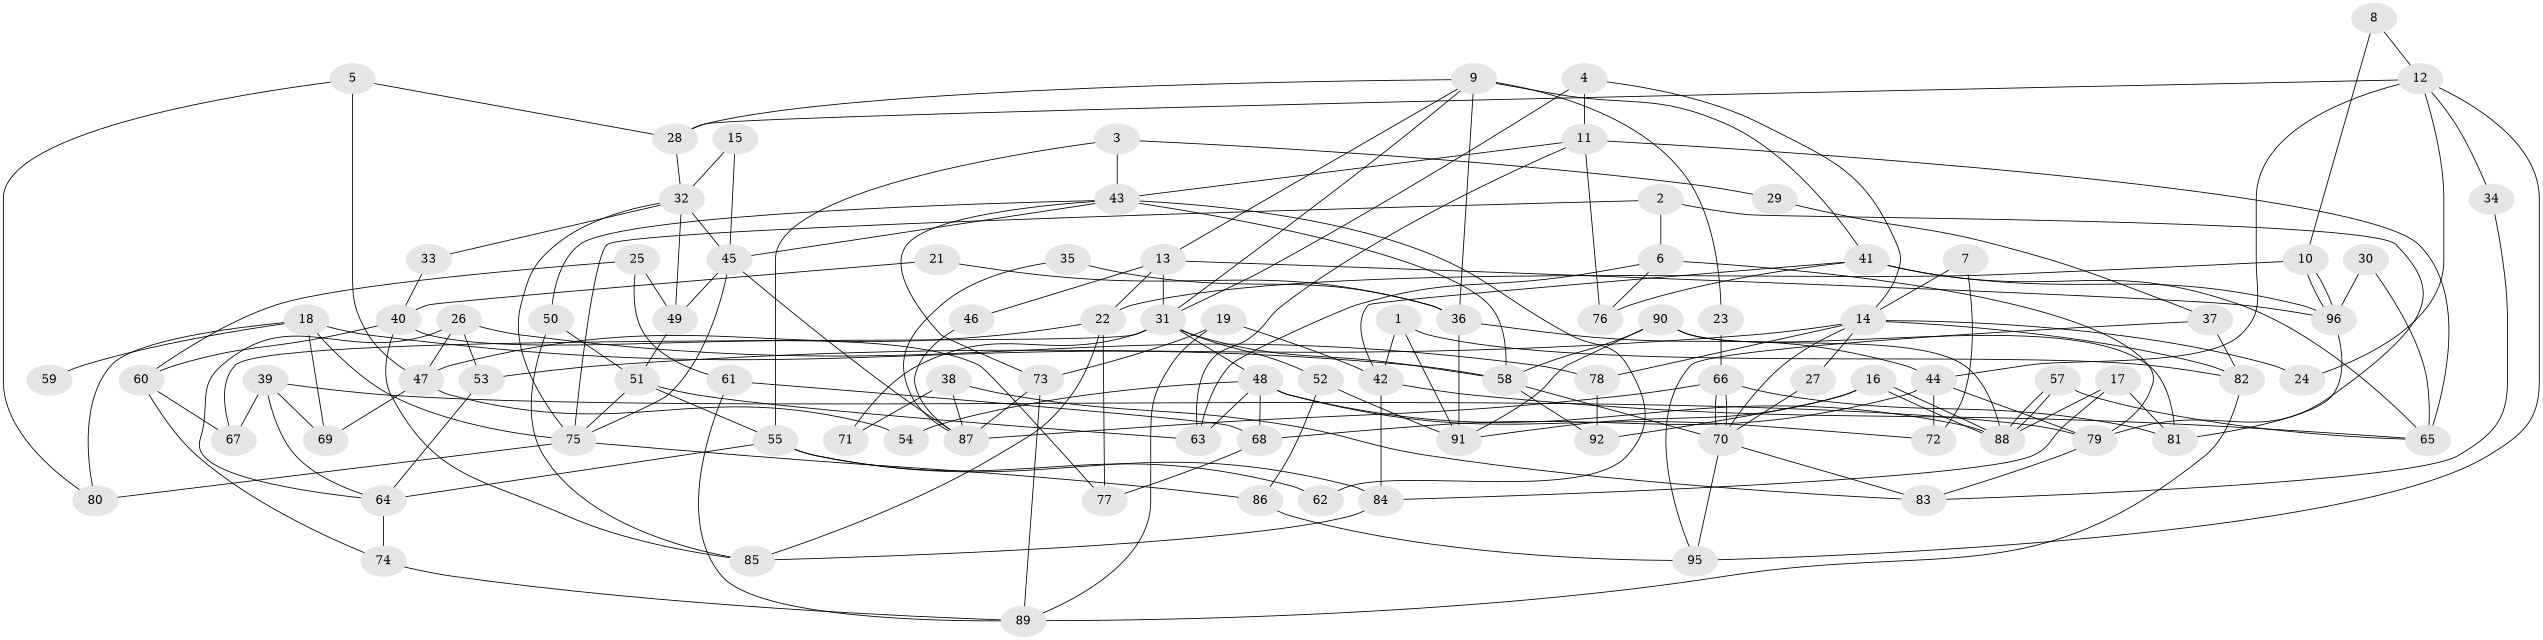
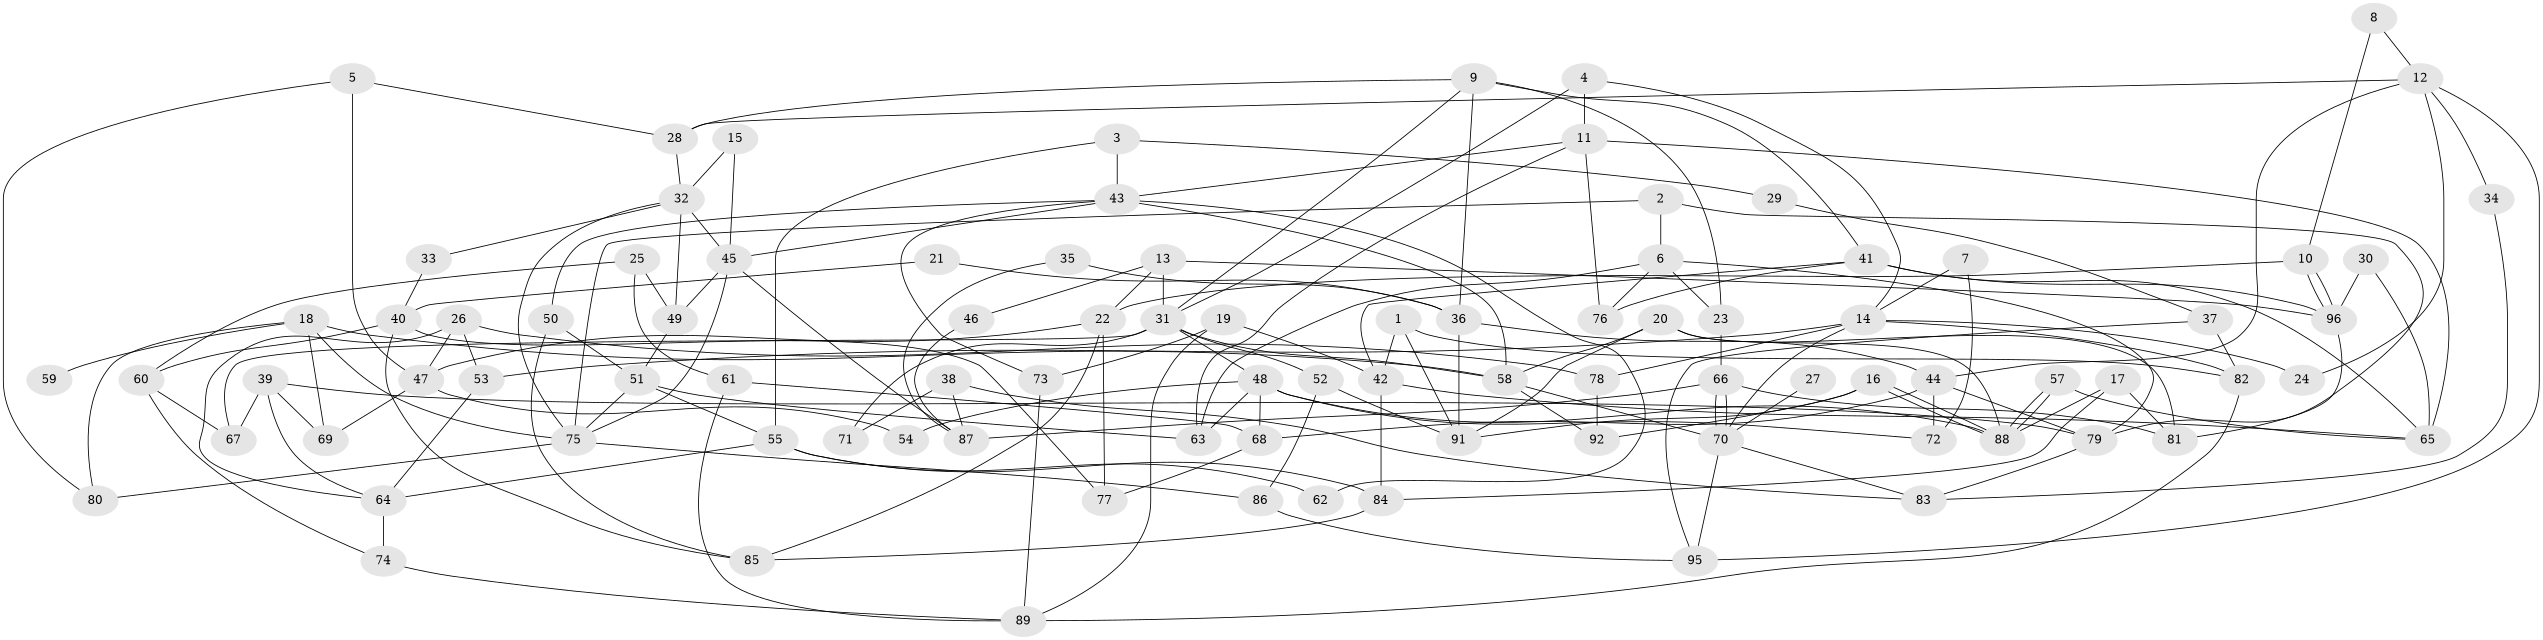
(1326, 165) -> none
none -> (1694, 293)
(1661, 320) -> (1661, 320)
(1838, 350) -> none
(997, 416) -> none
